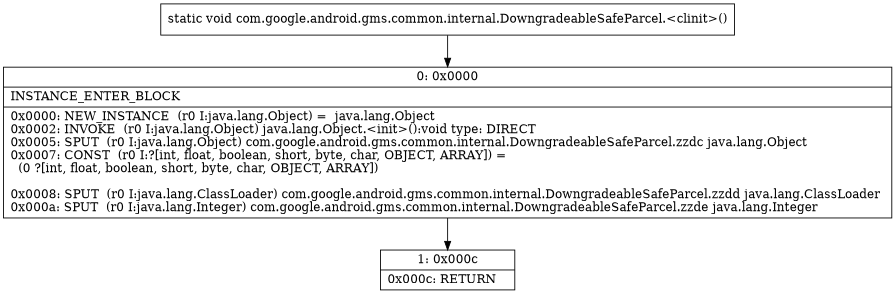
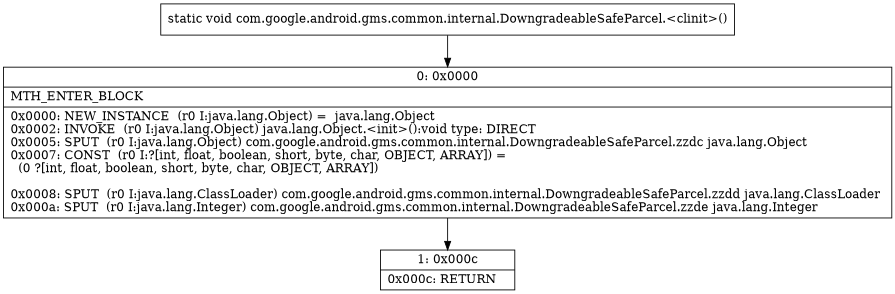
(95, 97) -> (77, 97)
